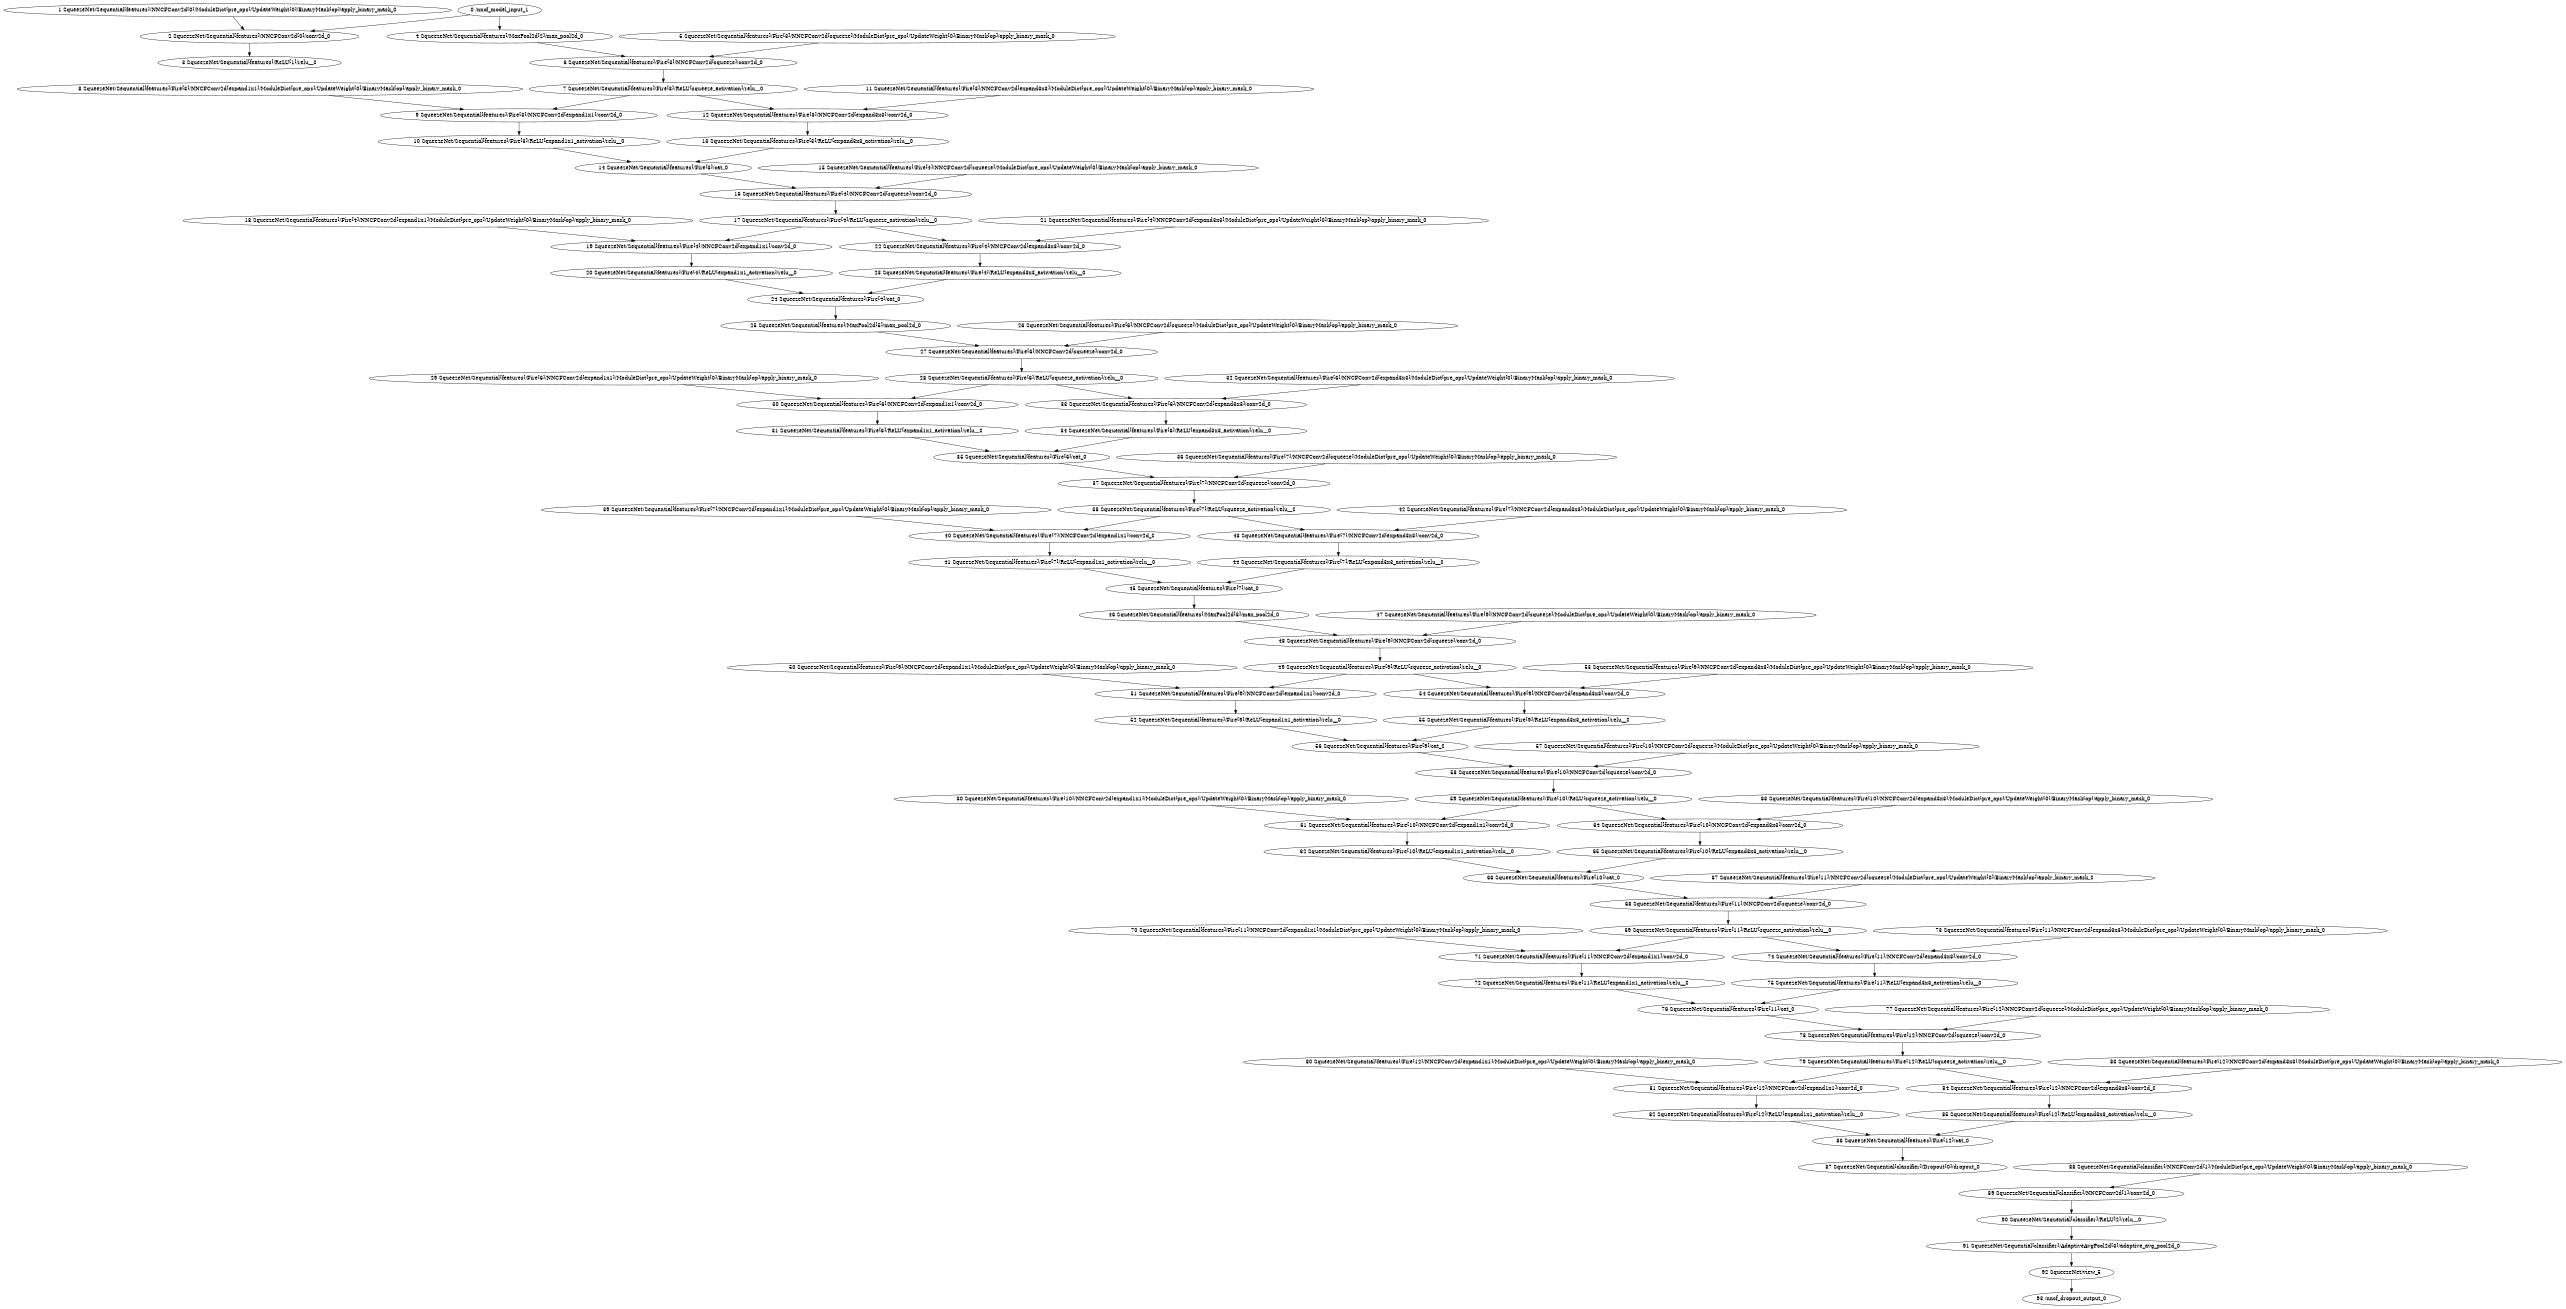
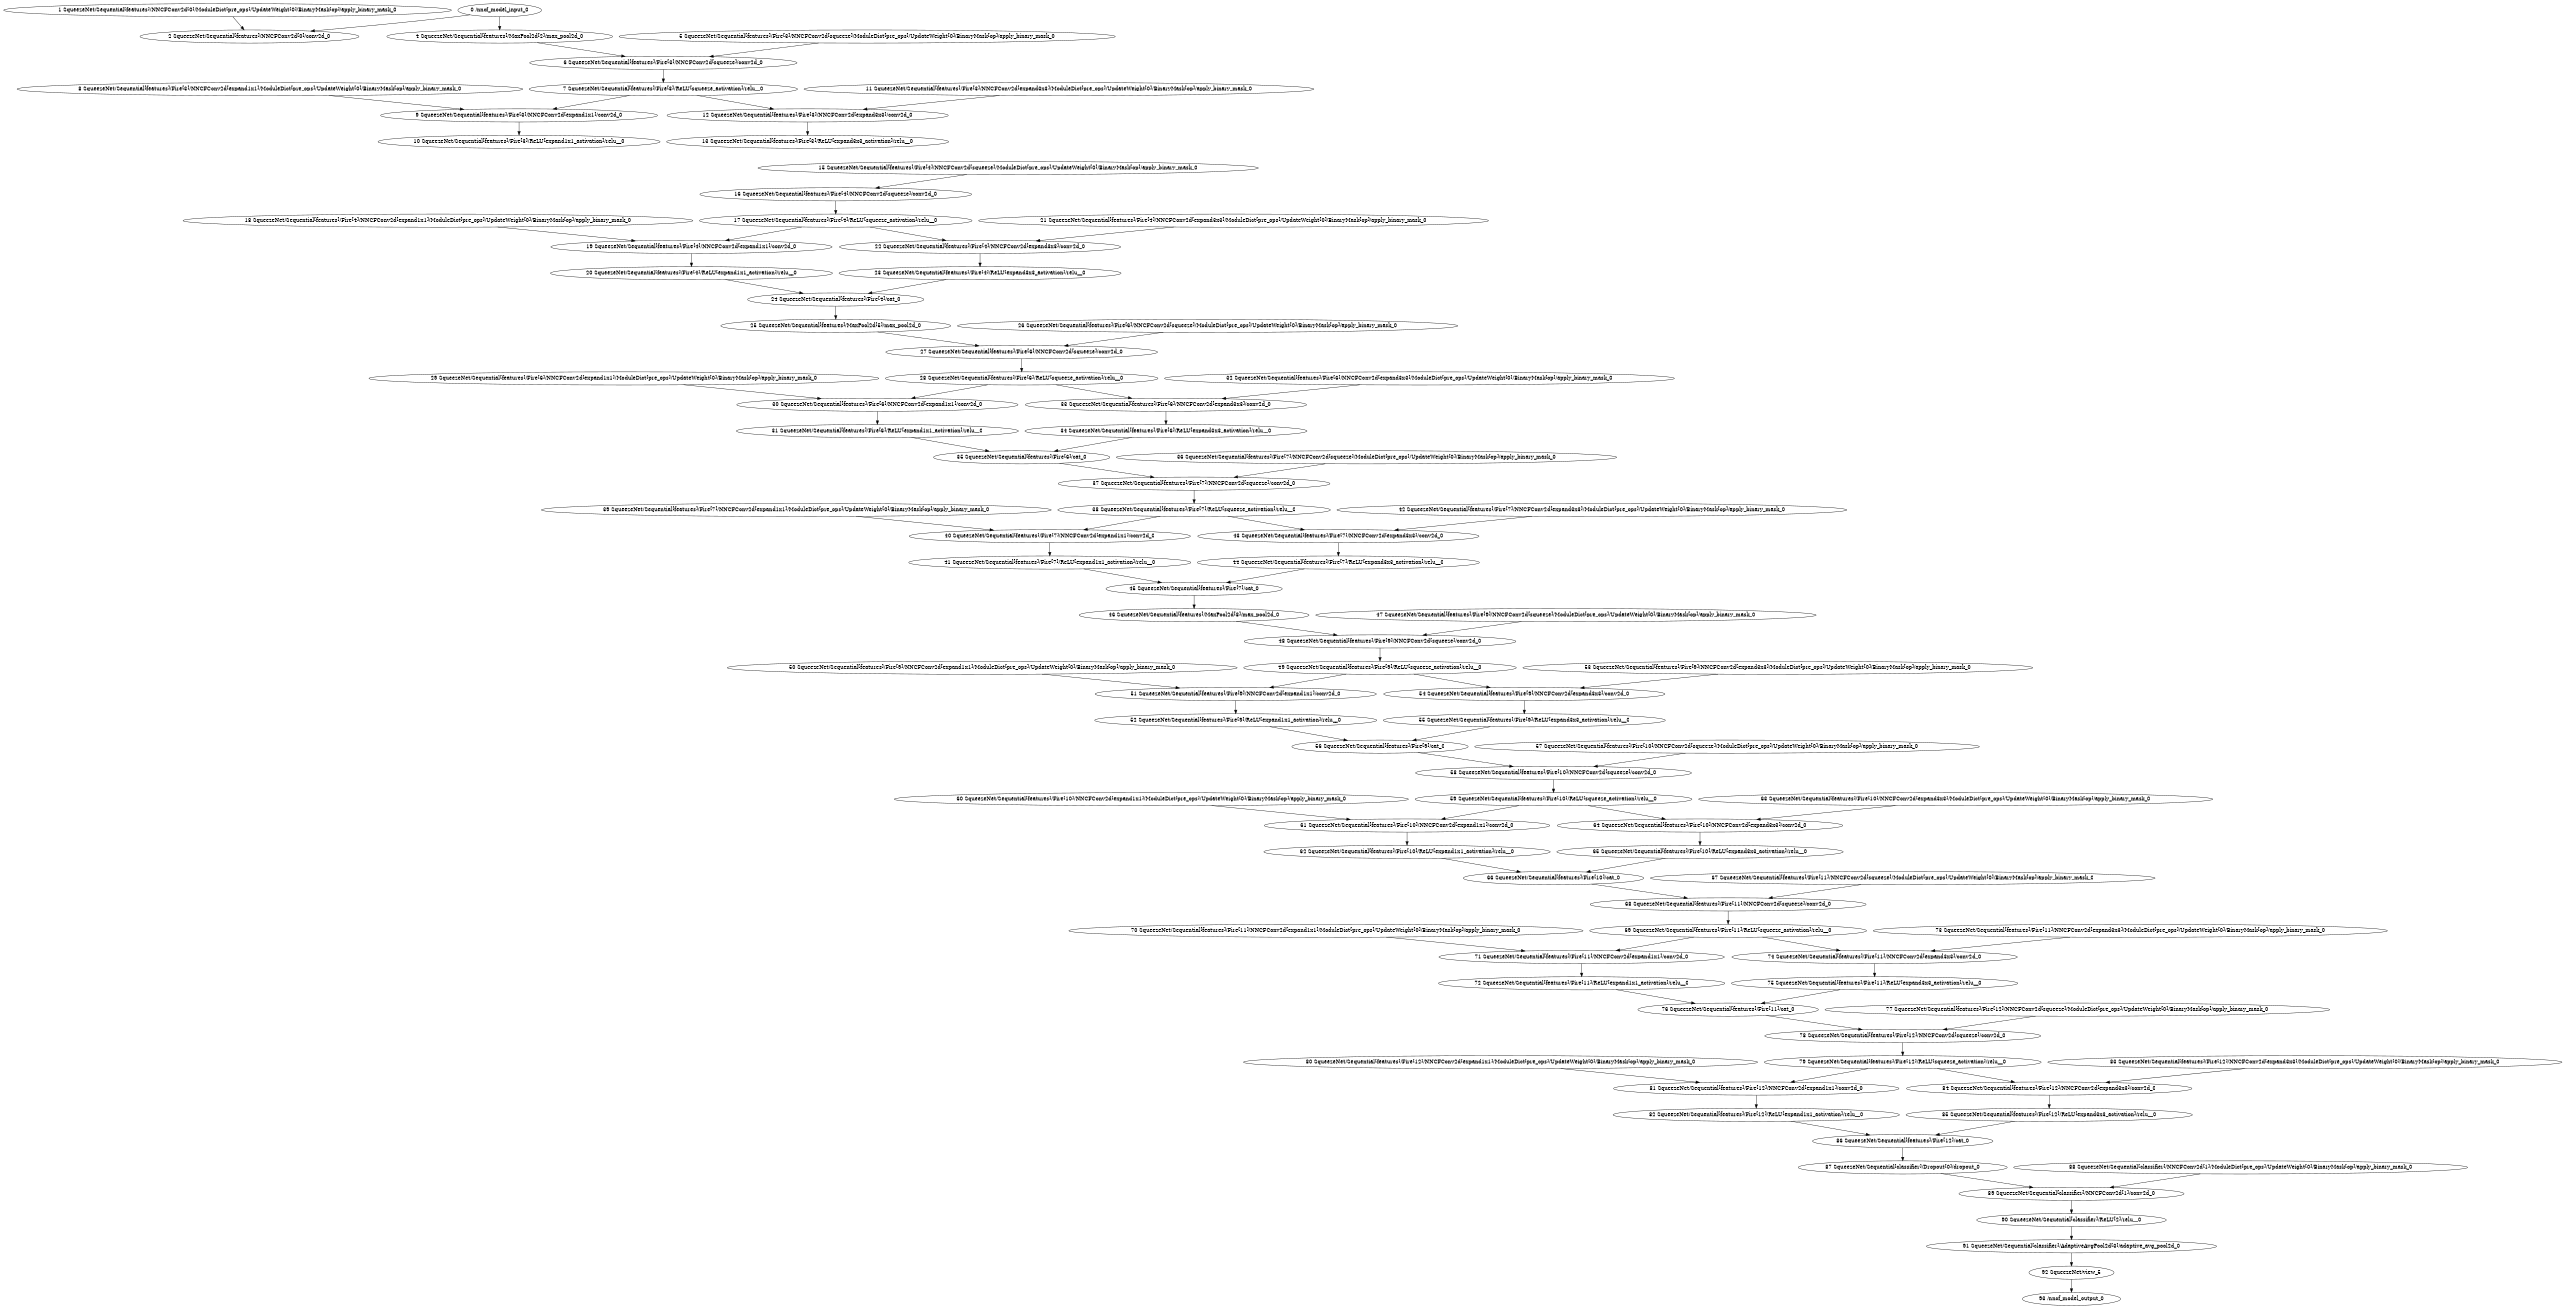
(500, 10) -> (500, 10)
(249, 63) -> none
(663, 168) -> none
none -> (1985, 1180)
(2071, 1299) -> (2071, 1299)
